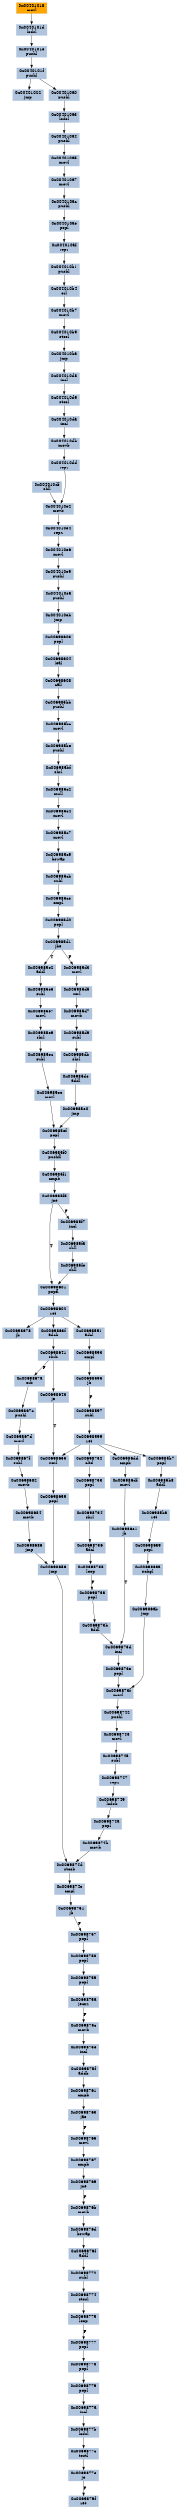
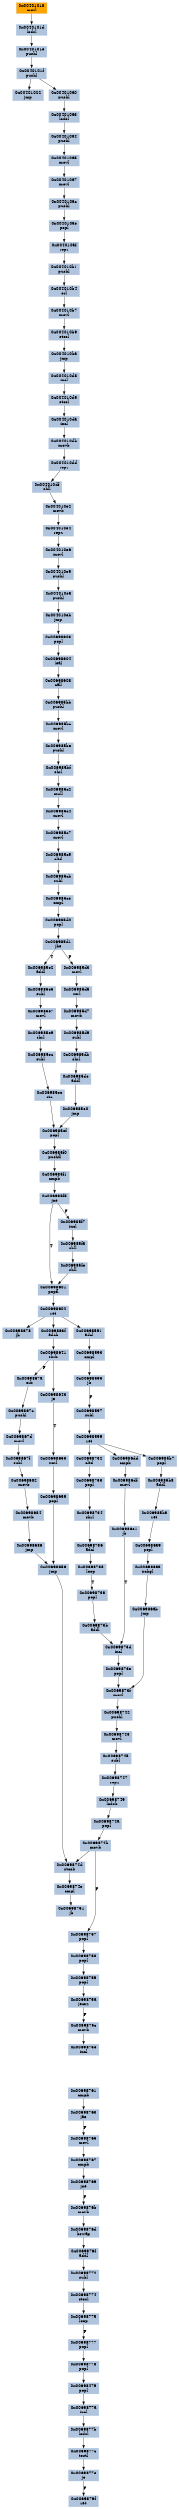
(65, 486) -> (57, 475)
(58, 857) -> (58, 857)
(50, 1095) -> (50, 1095)
(73, 1449) -> none
(93, 1582) -> (93, 1582)
(77, 1922) -> (96, 1891)
(84, 2071) -> none
(84, 2388) -> (84, 2388)
